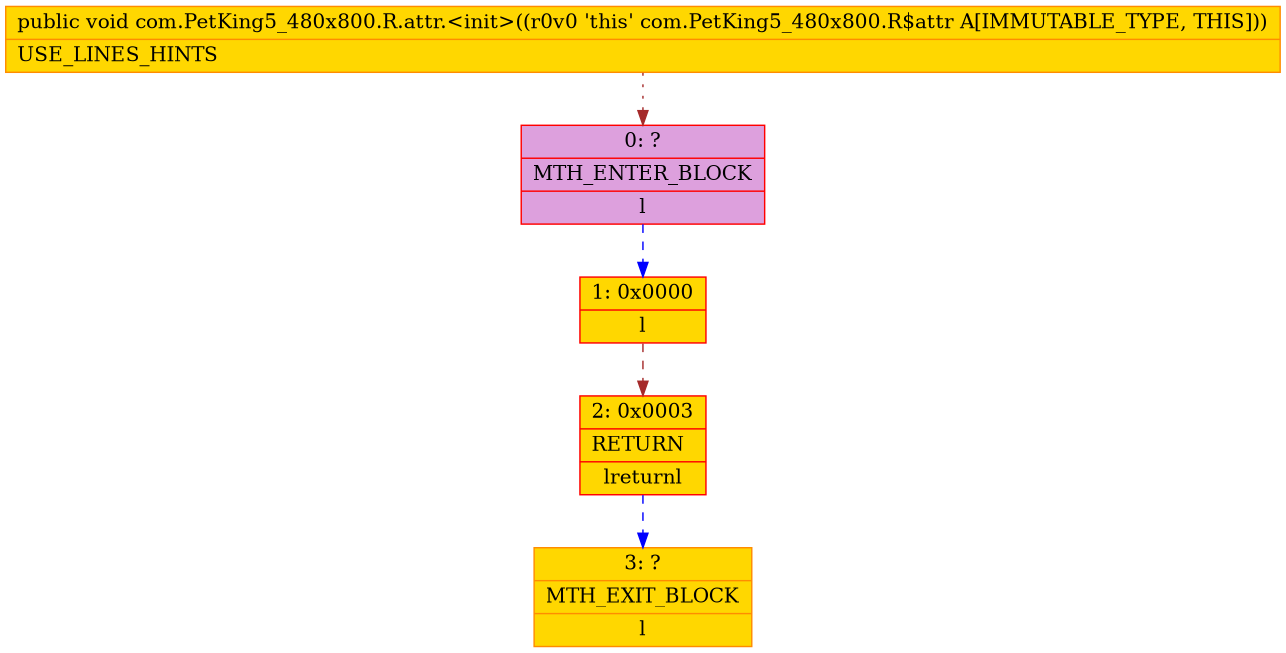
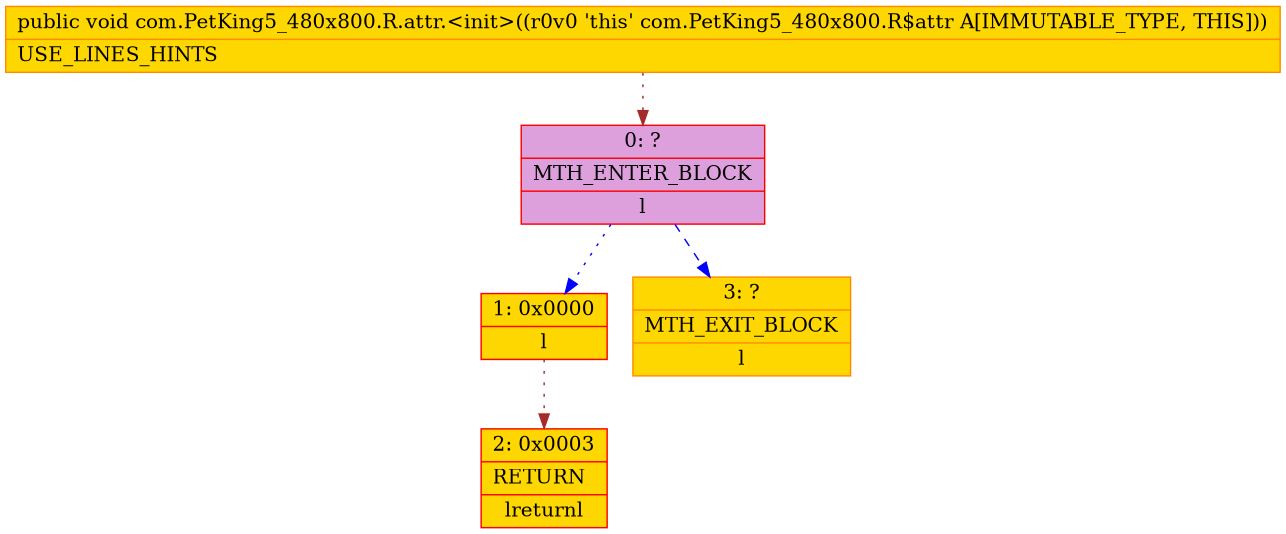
(643, 243) -> (592, 253)
(643, 362) -> (544, 387)
(643, 514) -> (688, 245)
